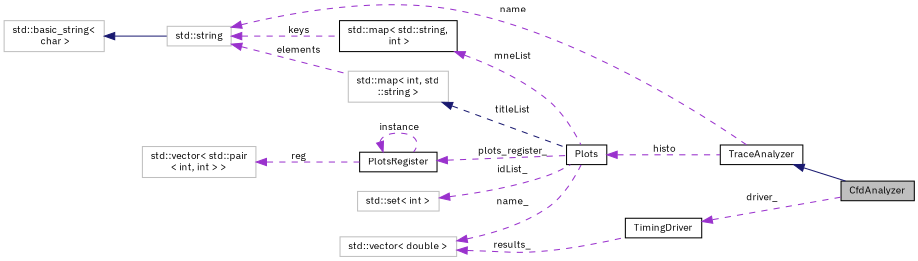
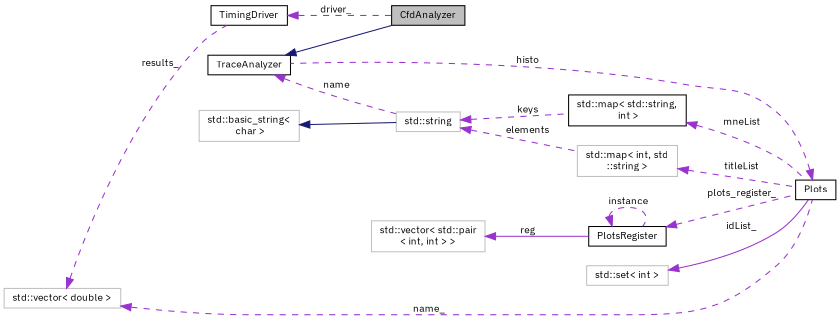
(507, 23) -> (340, 98)
(509, 127) -> (742, 179)
(313, 162) -> (542, 236)
(512, 186) -> (751, 246)
